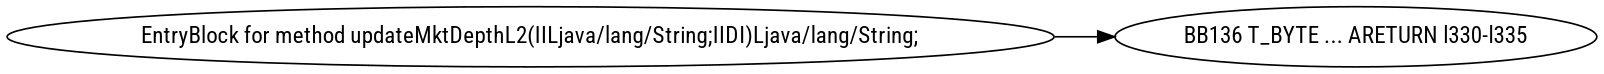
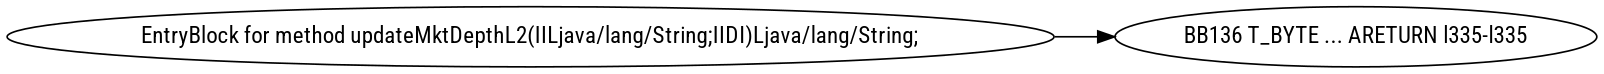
(1356, 37) -> (1356, 37)
